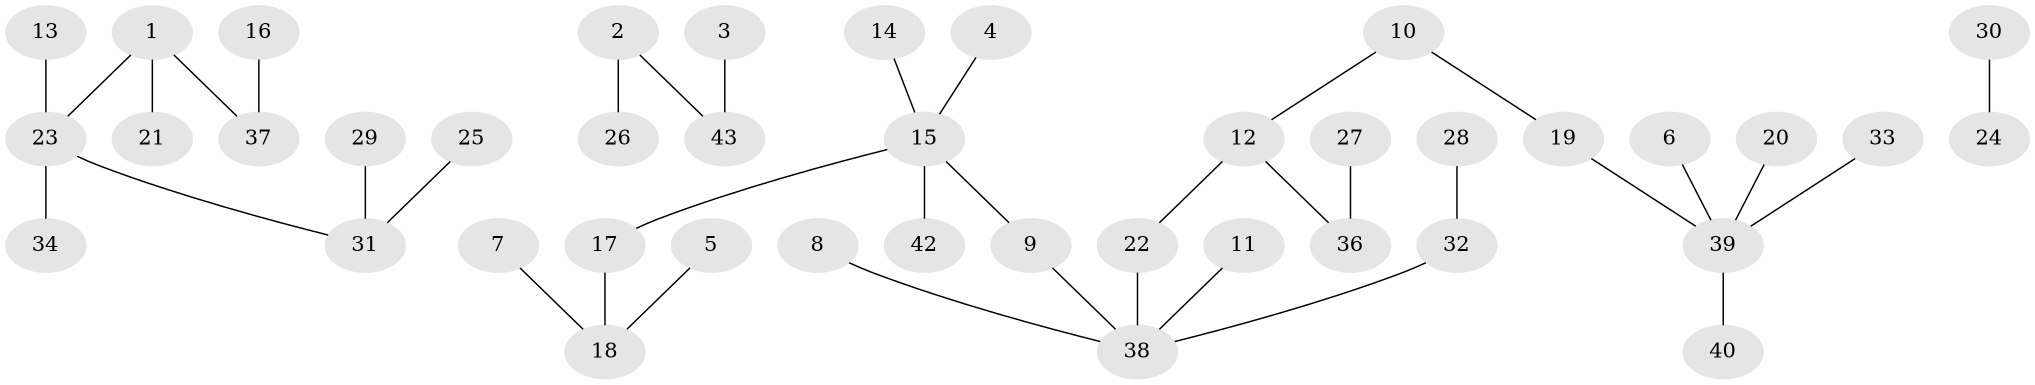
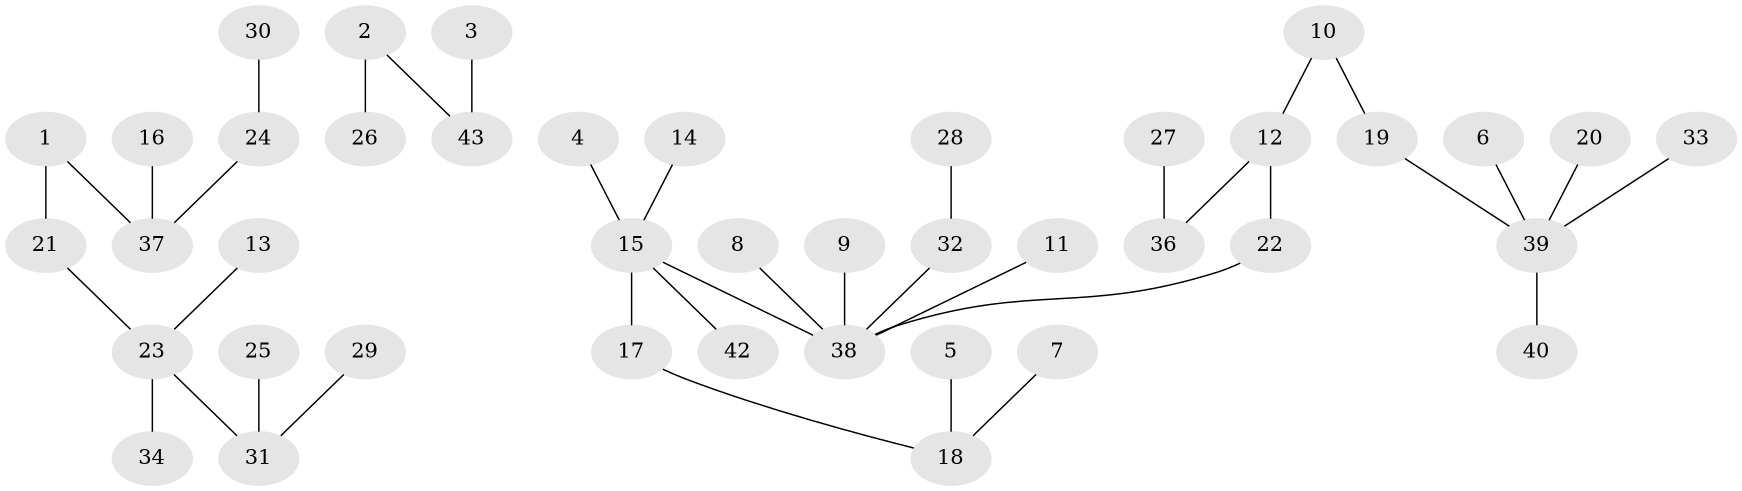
(99, 86) -> (99, 299)
none -> (206, 192)
(978, 192) -> (738, 299)
